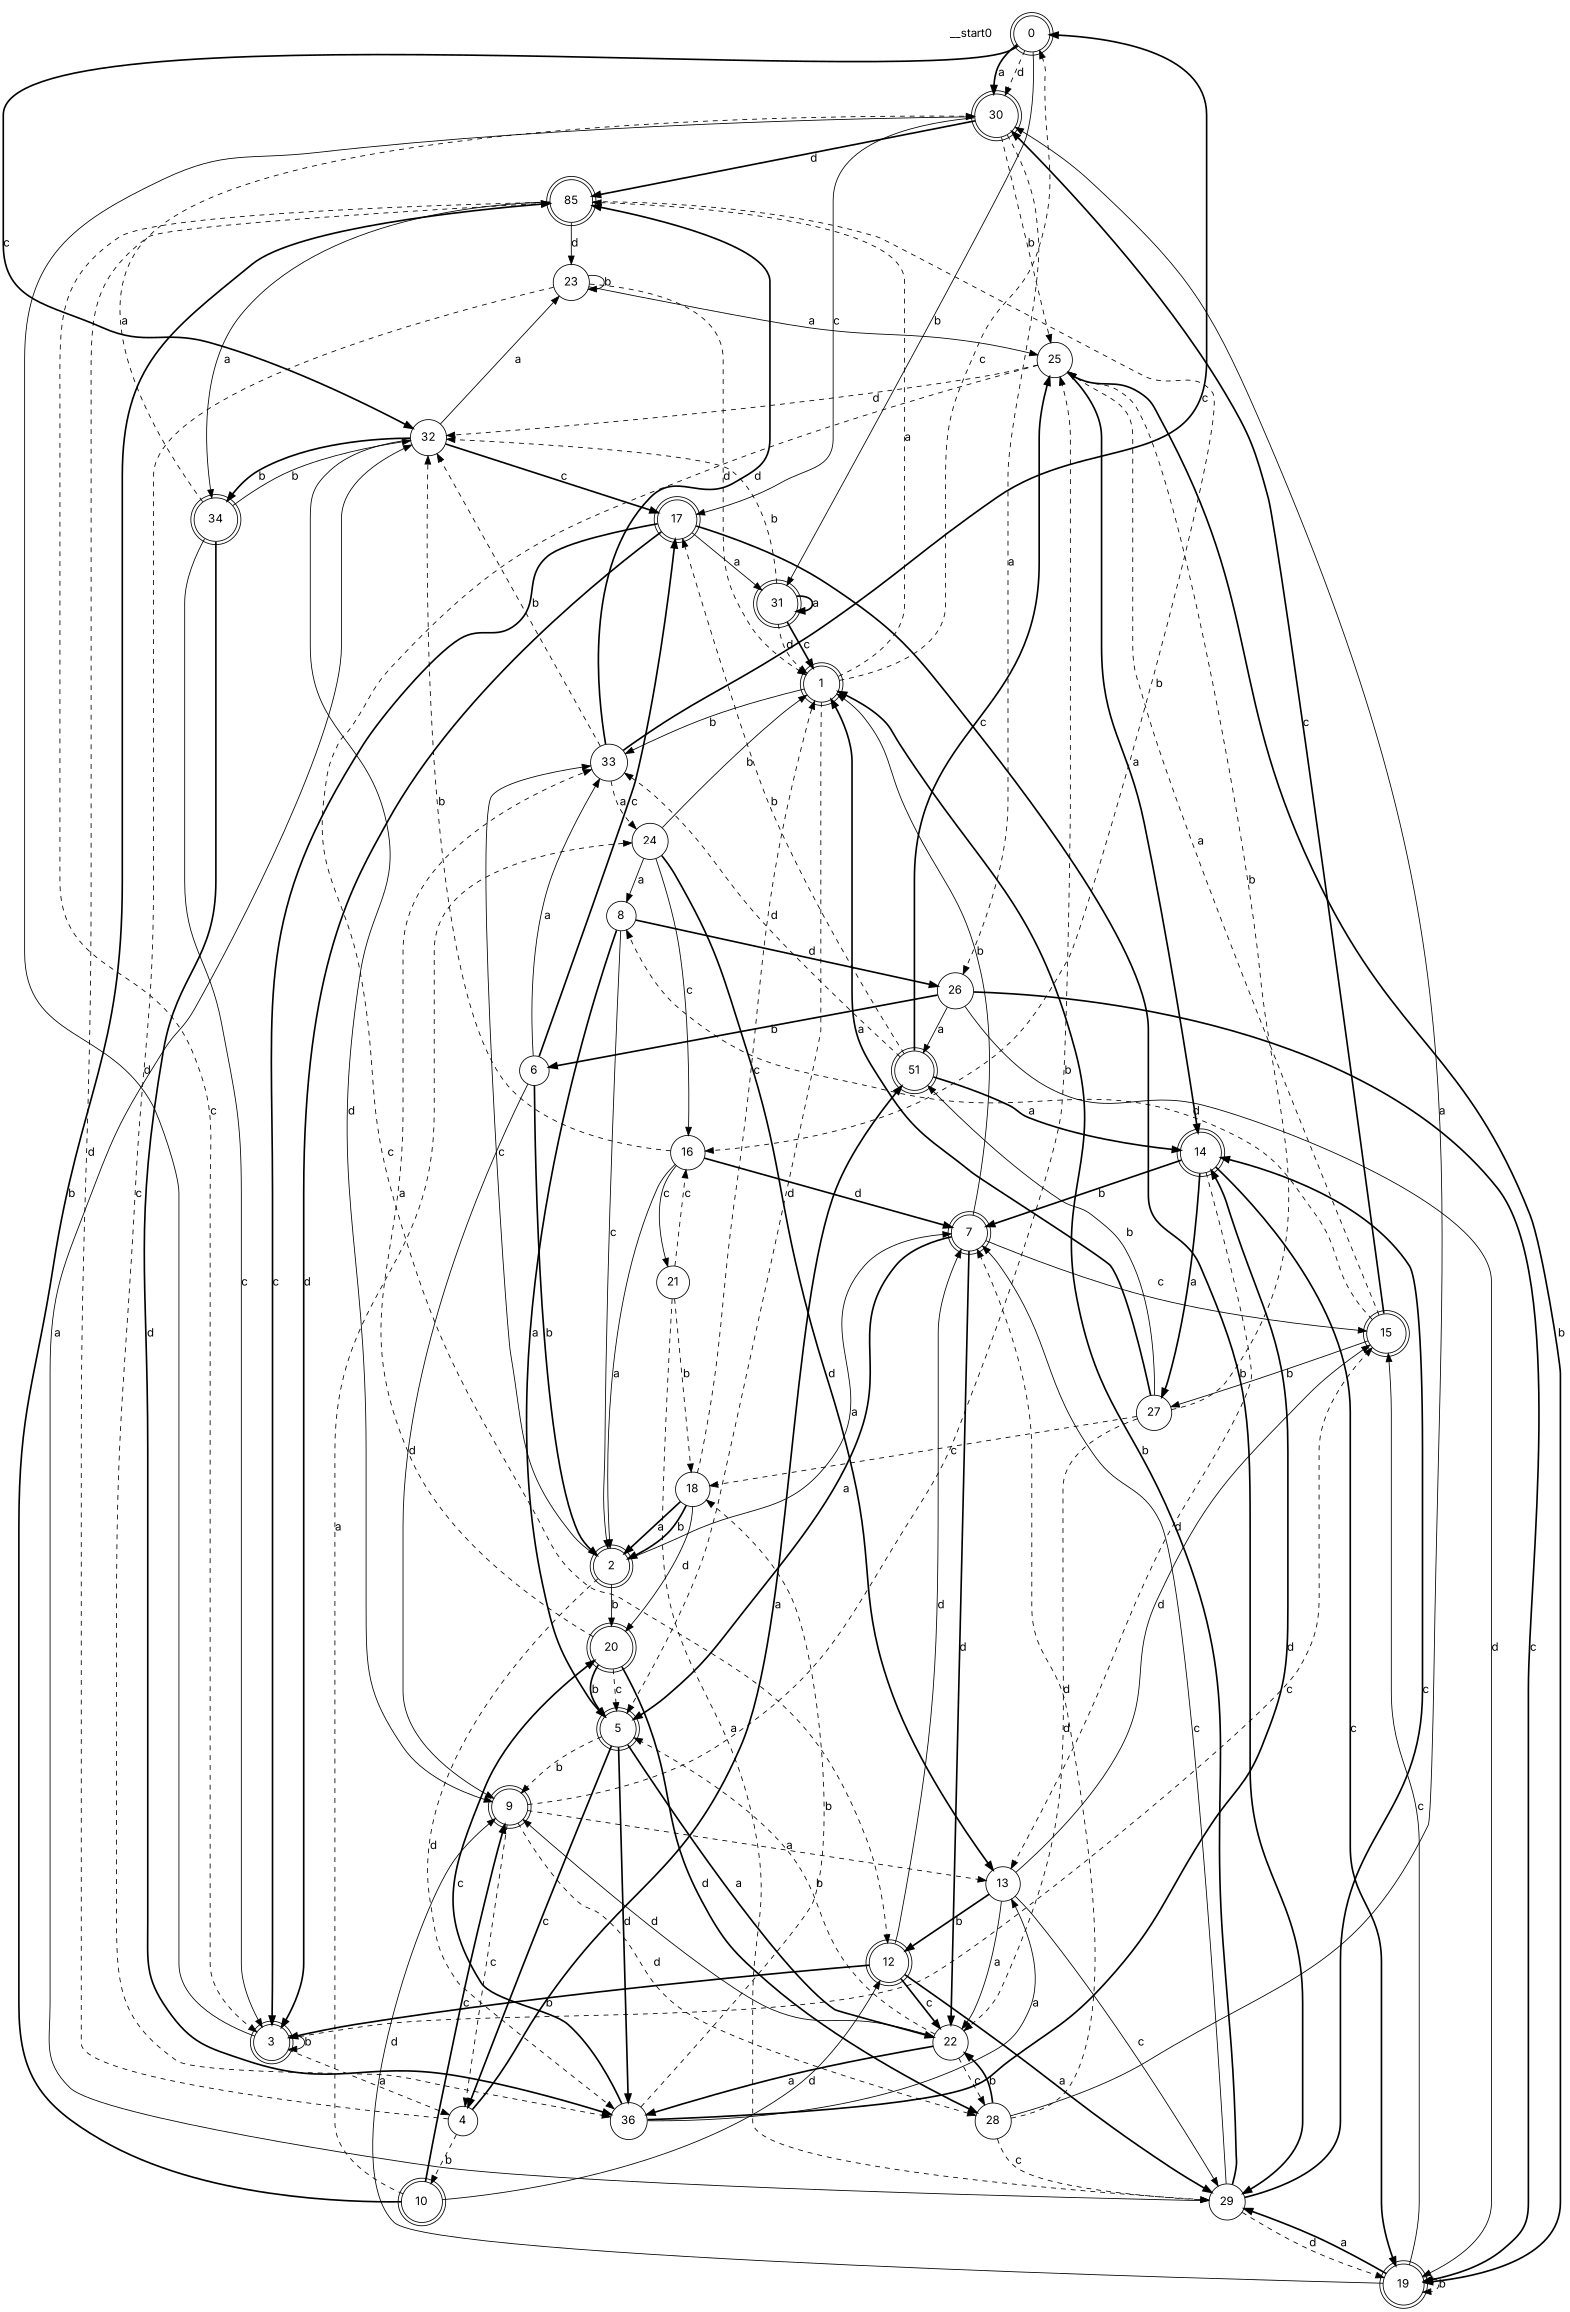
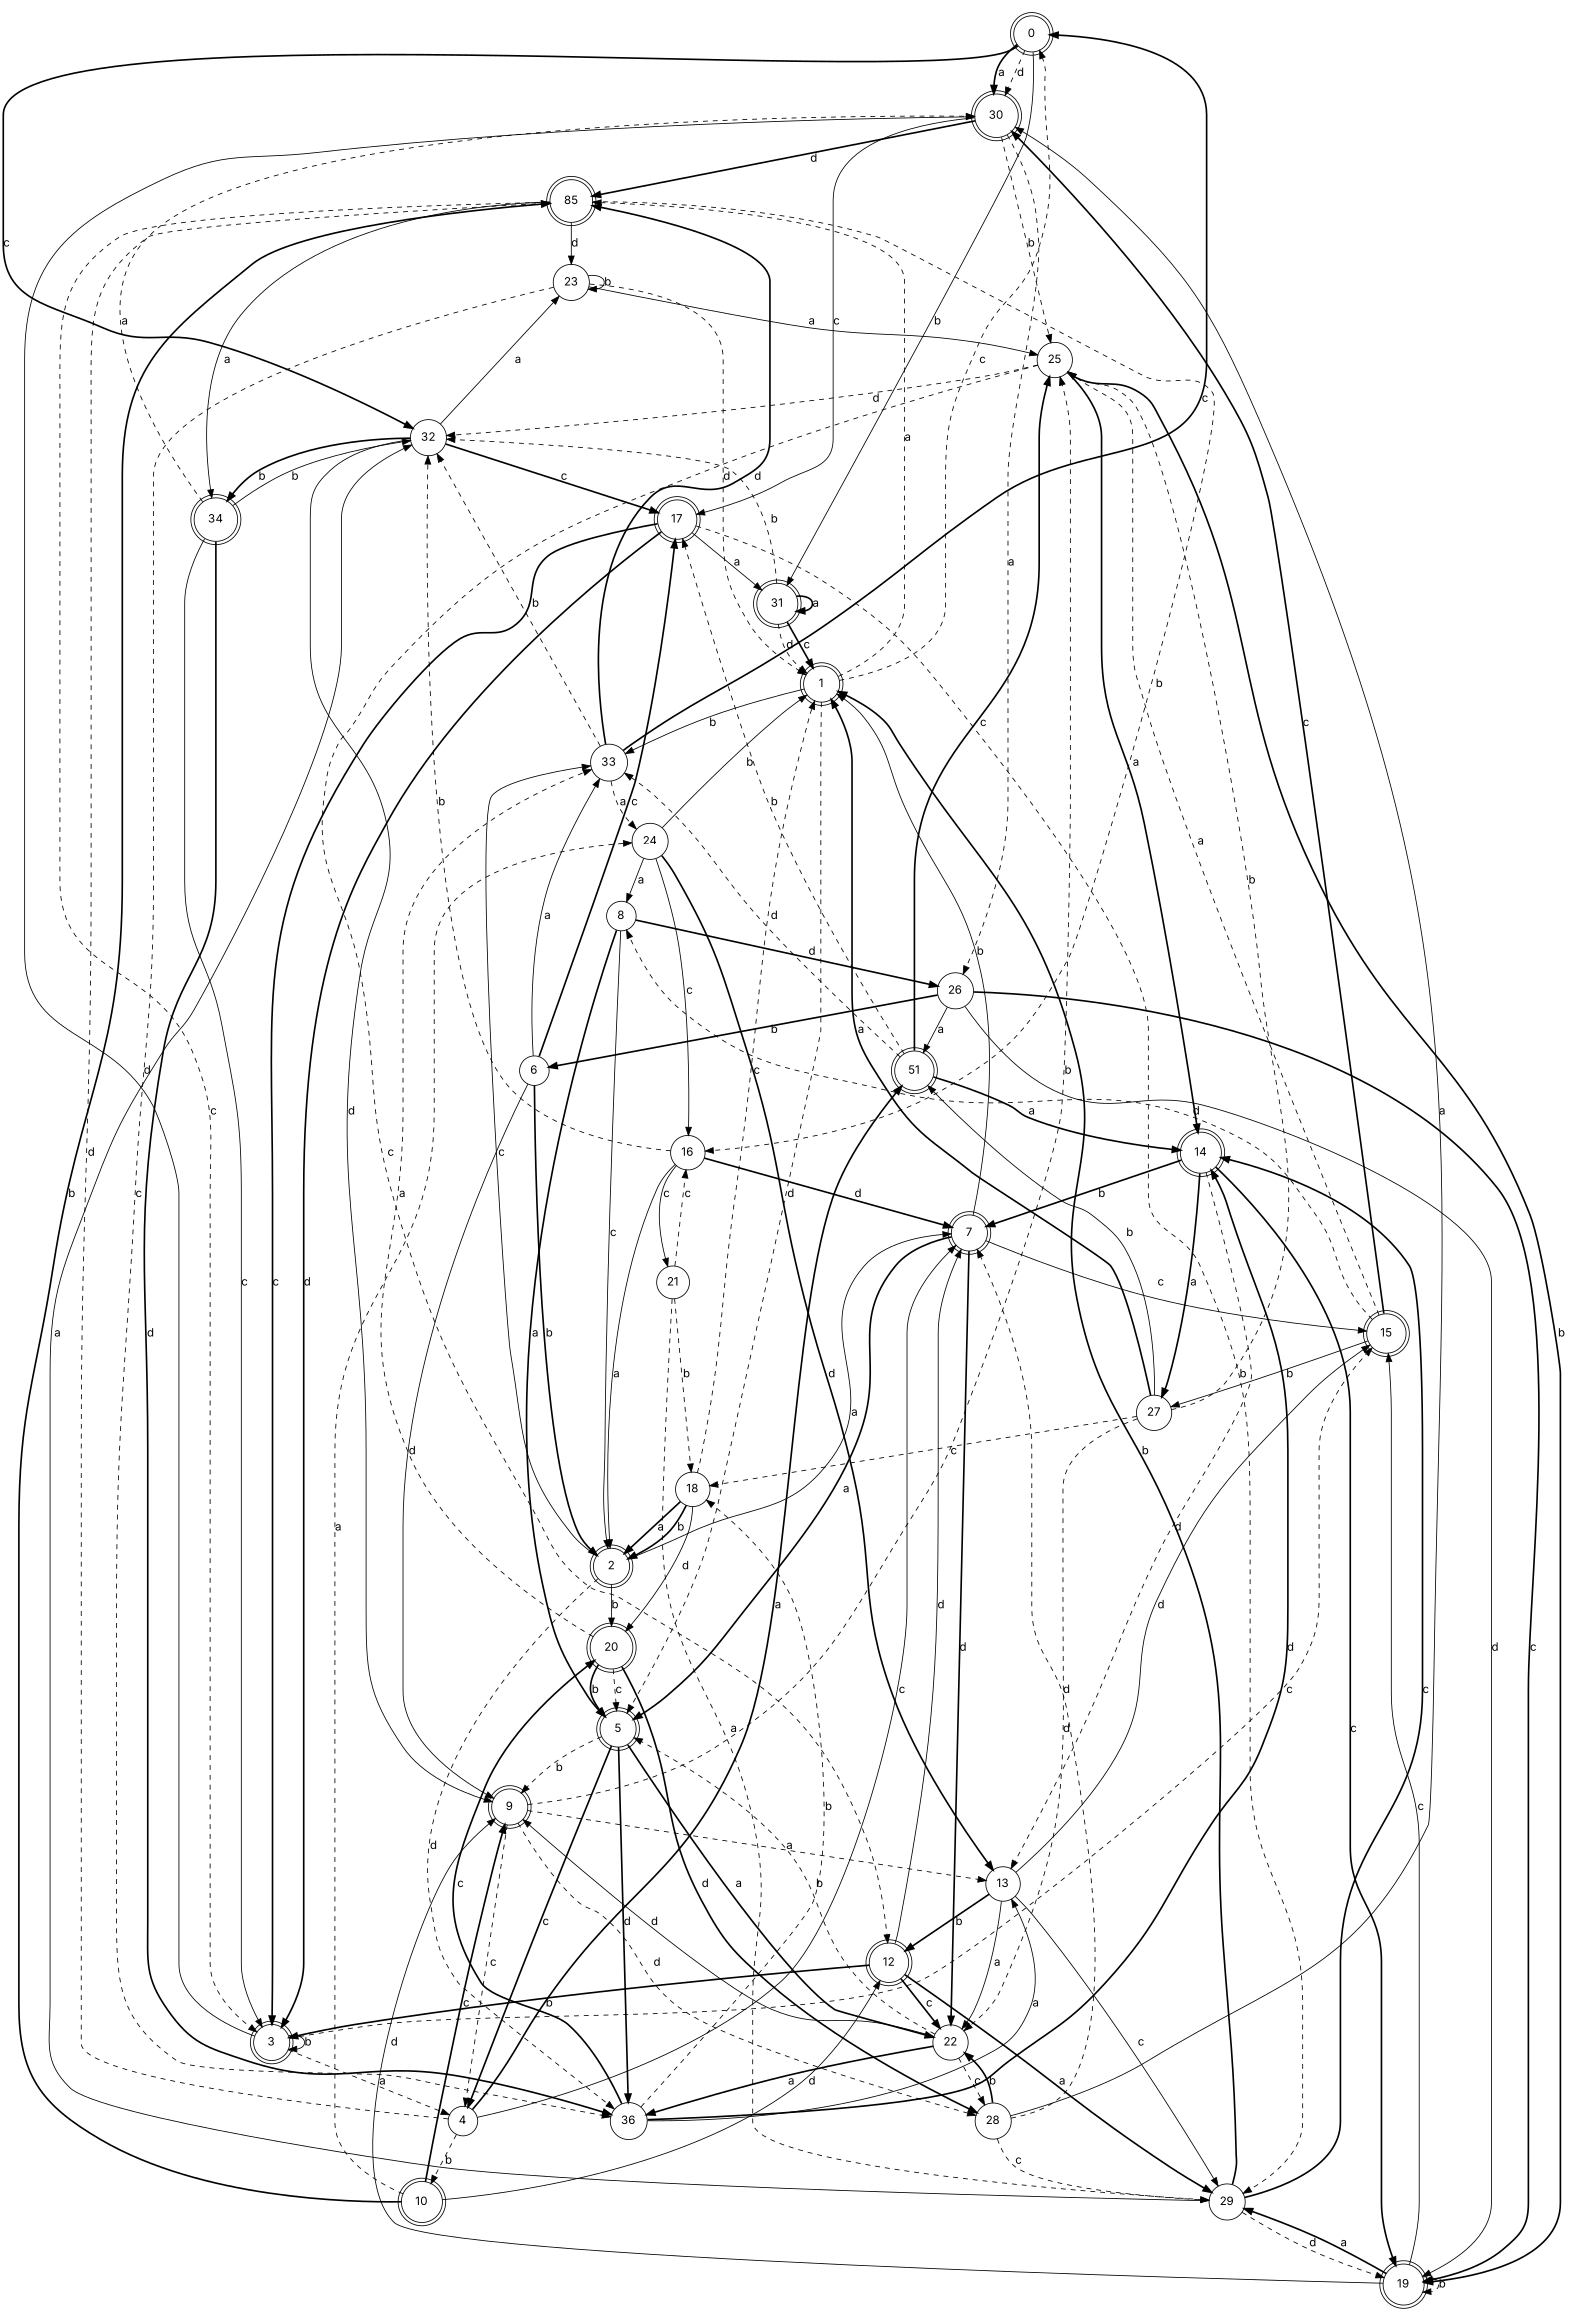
(971, 34) -> none
(1200, 1266) -> (1200, 1266)
(1188, 1690) -> (873, 1787)
